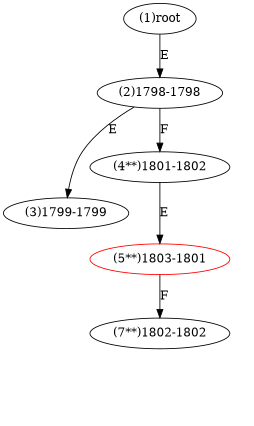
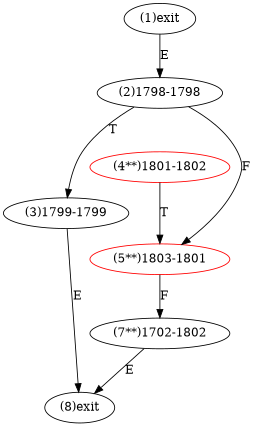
(160, 19) -> (160, 19)
(160, 126) -> (241, 171)
(113, 130) -> (113, 130)
(160, 167) -> (160, 167)
(164, 213) -> (164, 213)
(160, 333) -> (160, 333)
none -> (80, 408)
